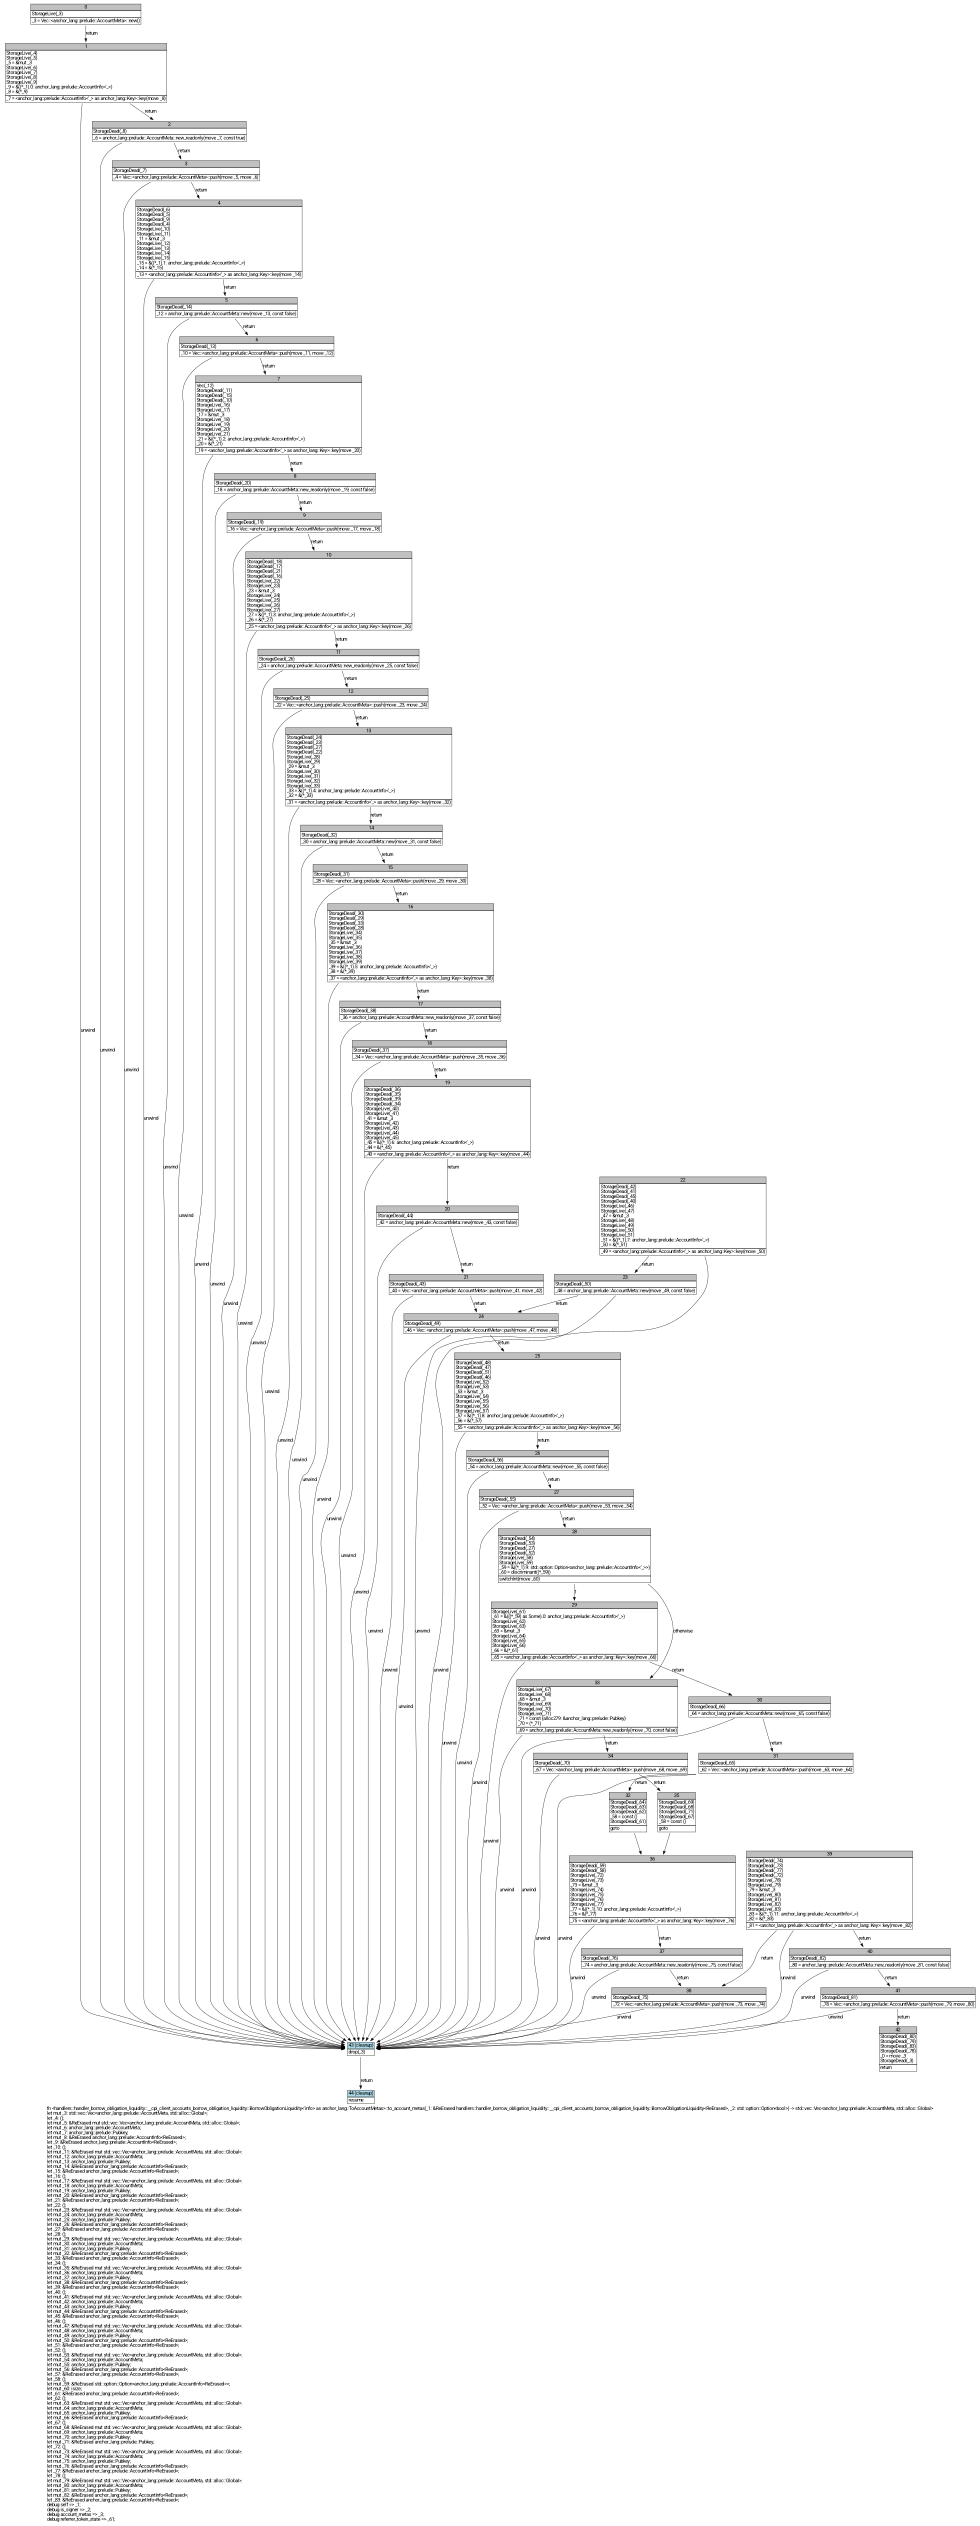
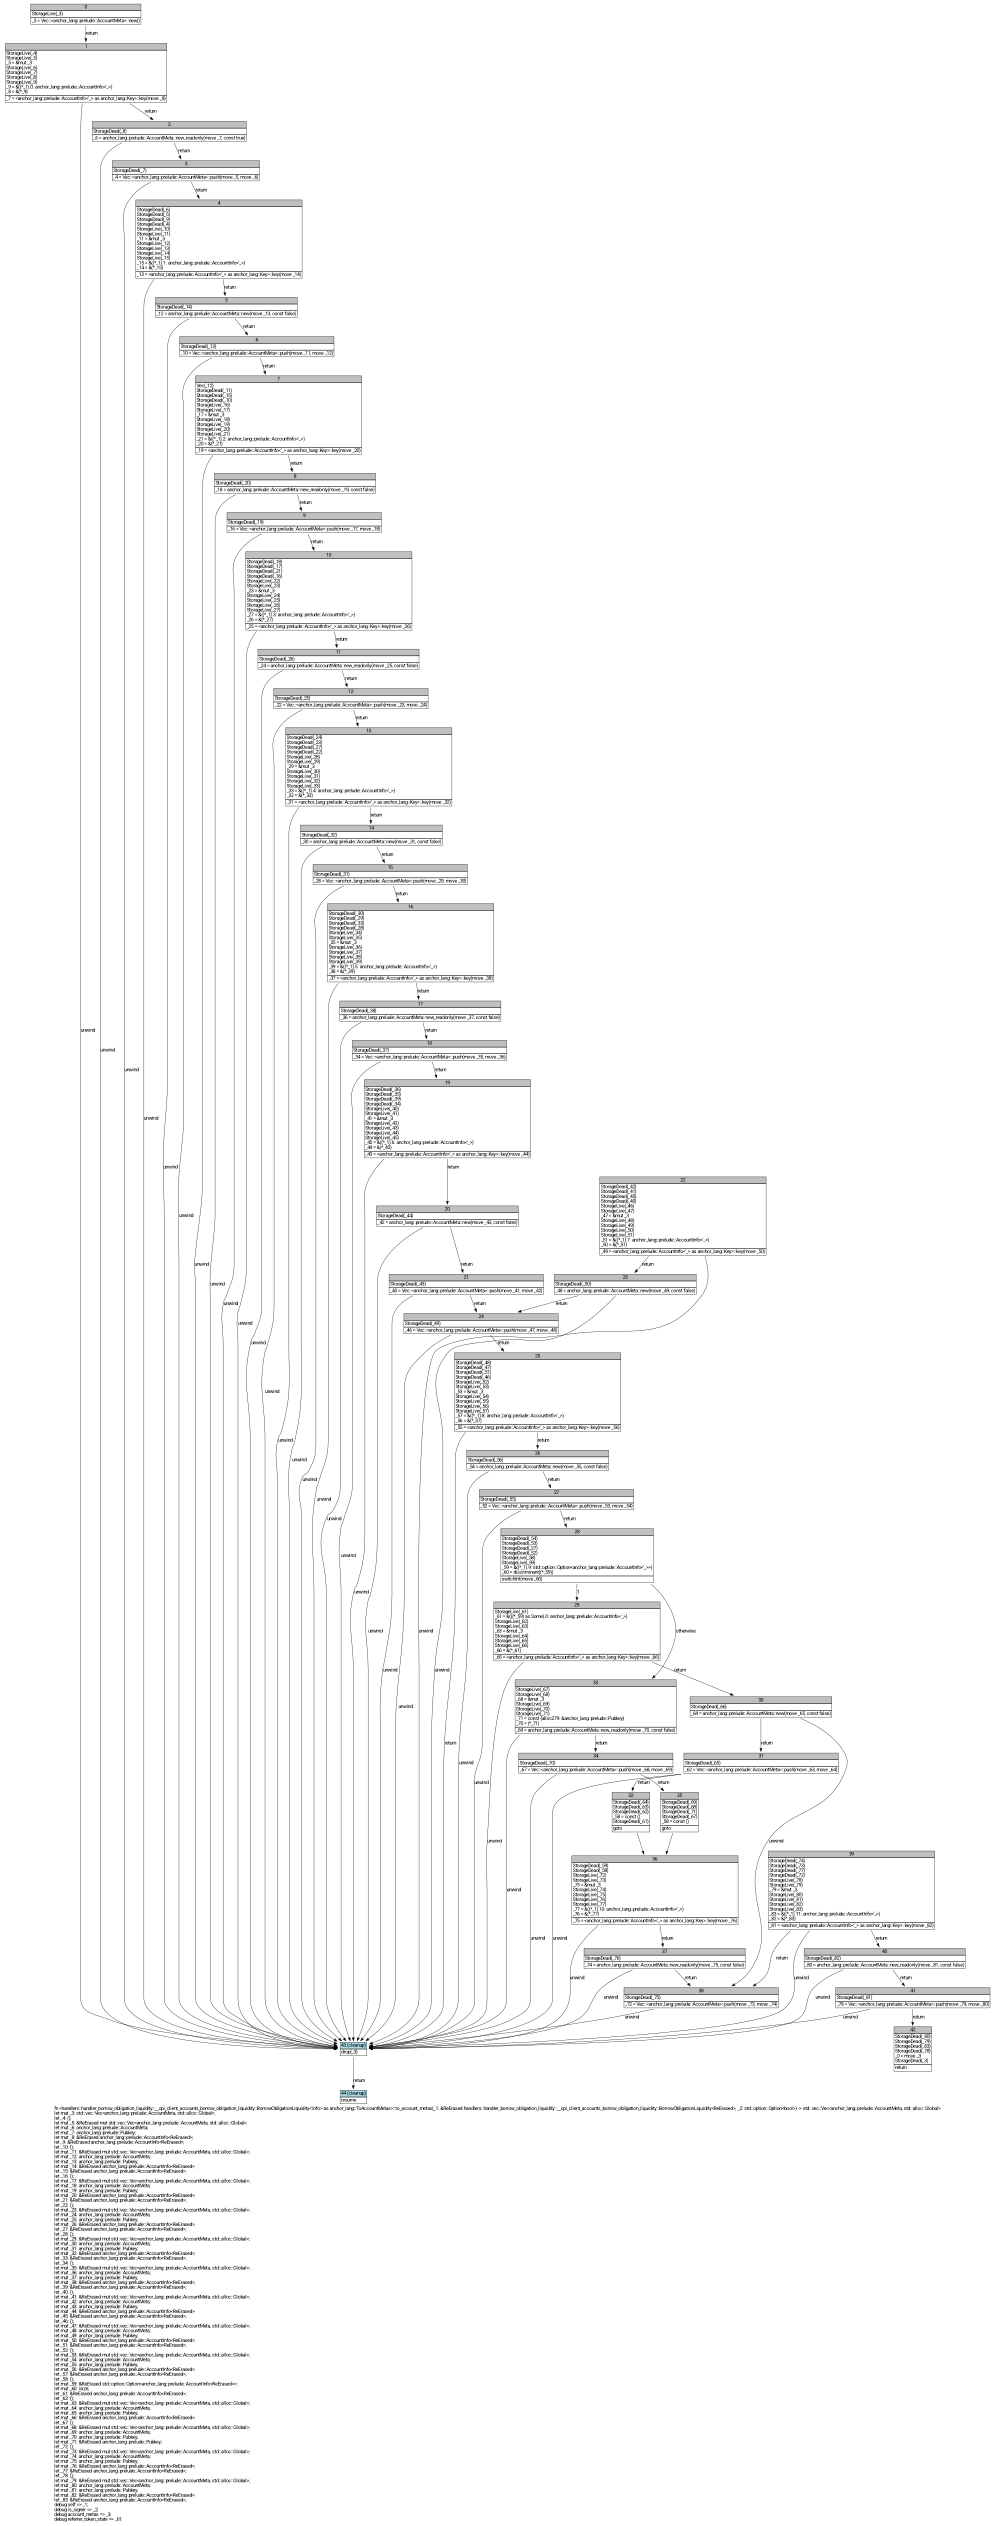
(449, 1743) -> (450, 1743)
(522, 1845) -> (777, 1831)
